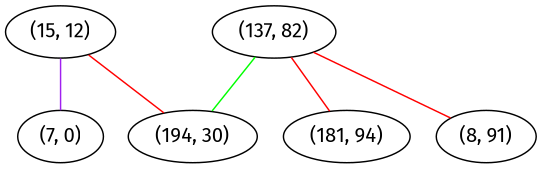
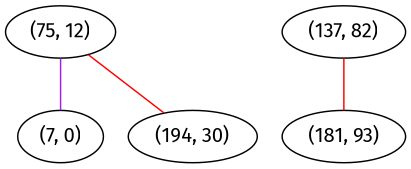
(61, 32) -> (61, 32)
(234, 84) -> none
(347, 137) -> (344, 137)
(486, 137) -> none
